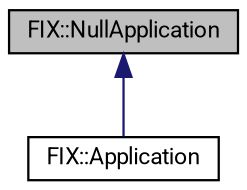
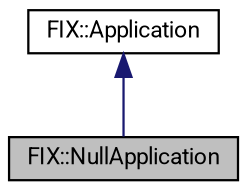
(124, 107) -> (124, 107)
